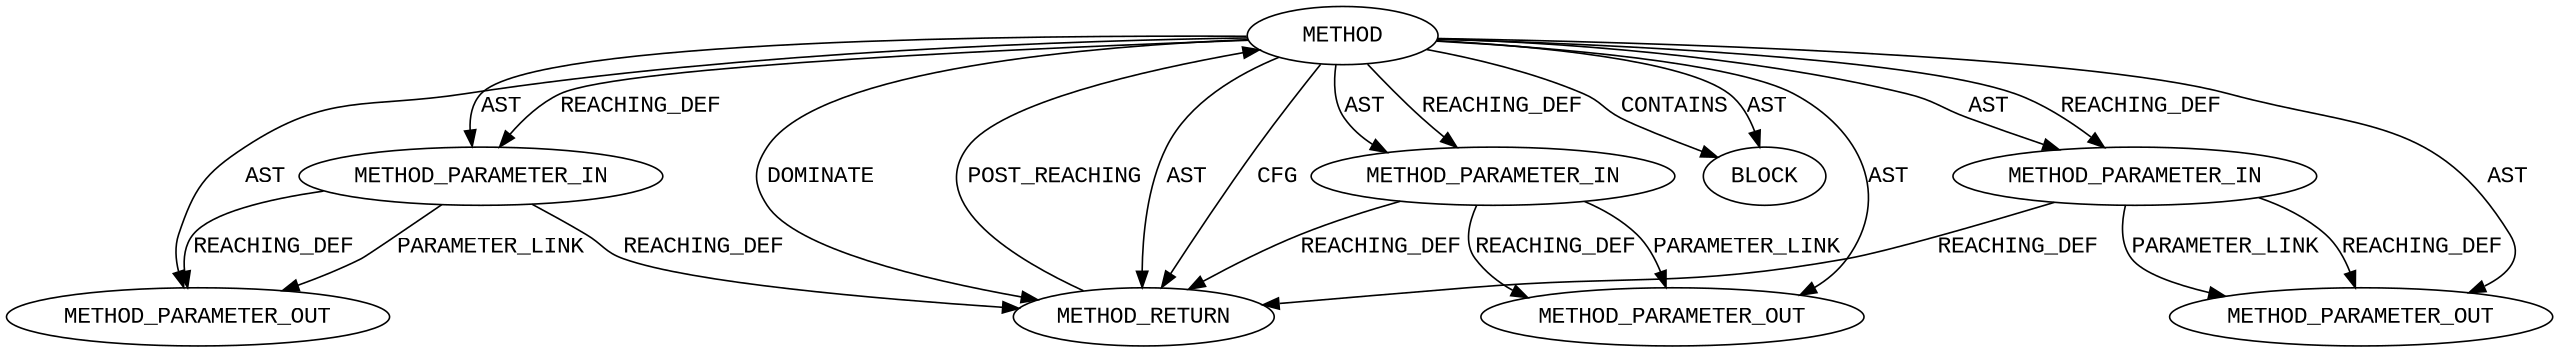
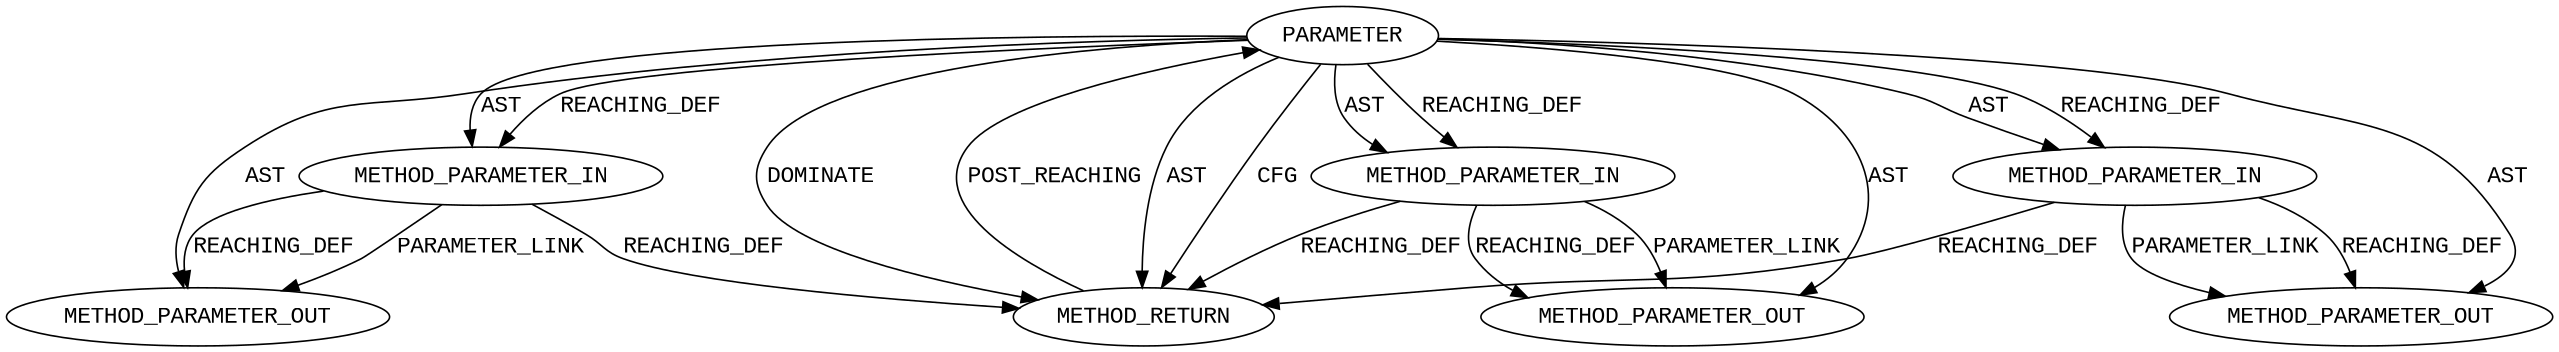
(1343, 36) -> (1343, 36)
(1765, 176) -> none
